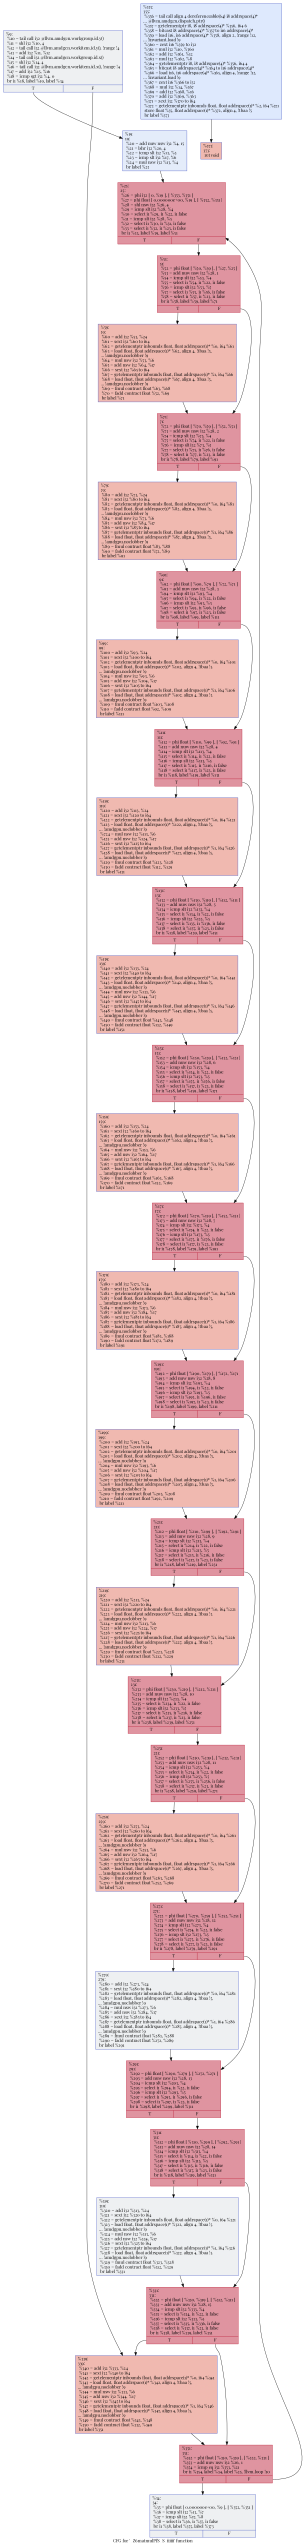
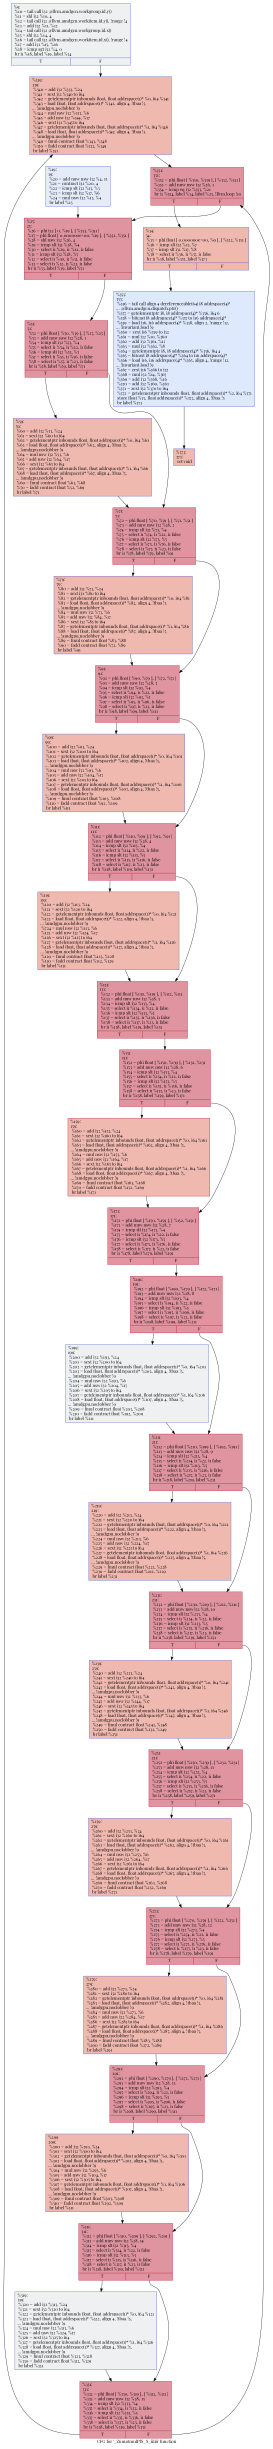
(74, 118) -> none
(145, 148) -> (73, 184)
none -> (170, 279)
(167, 995) -> none
(167, 1152) -> (139, 1157)
(167, 1310) -> none
(167, 1468) -> (137, 1383)
none -> (160, 1699)
(167, 2010) -> (155, 2015)
none -> (117, 2173)
(203, 2516) -> (196, 249)
